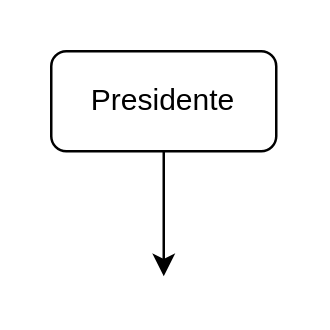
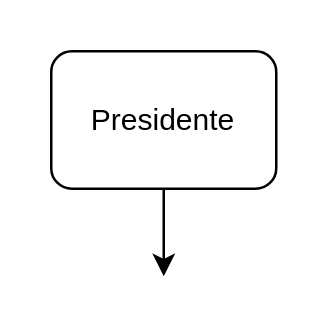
(164, 101) -> (164, 120)
